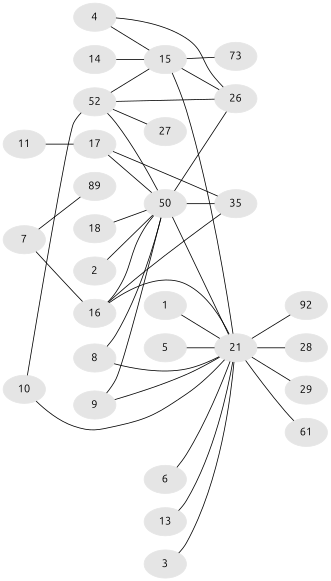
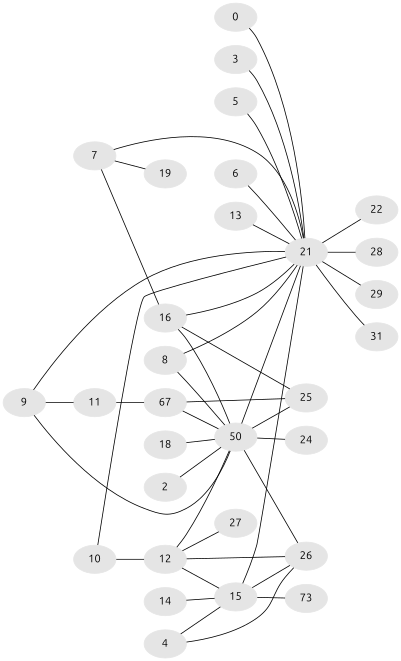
(95, 102) -> (165, 559)
none -> (235, 143)
(95, 144) -> (165, 403)
(95, 186) -> (165, 174)
(236, 204) -> (306, 398)
(165, 306) -> (236, 17)
(306, 306) -> (377, 210)
none -> (60, 403)
(306, 432) -> (377, 337)
none -> (306, 440)
